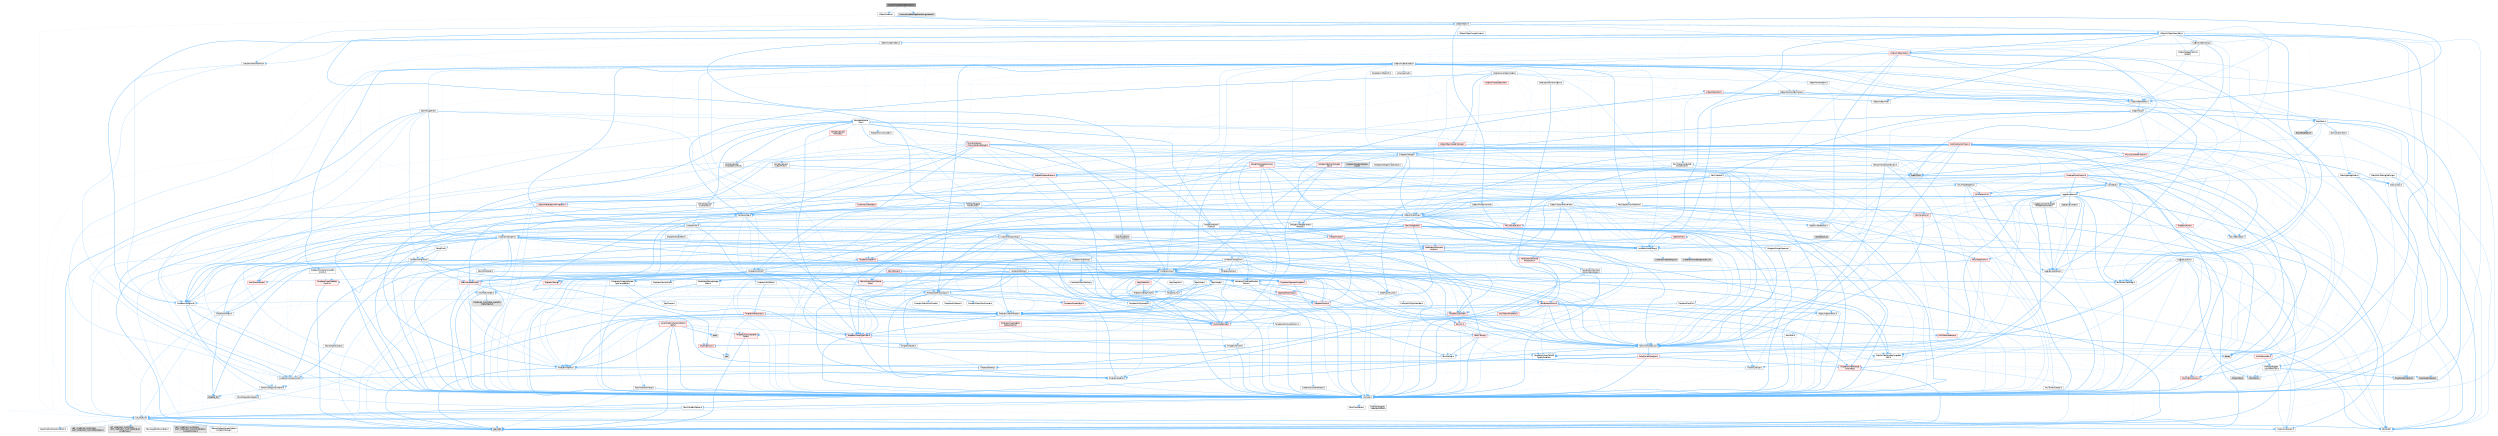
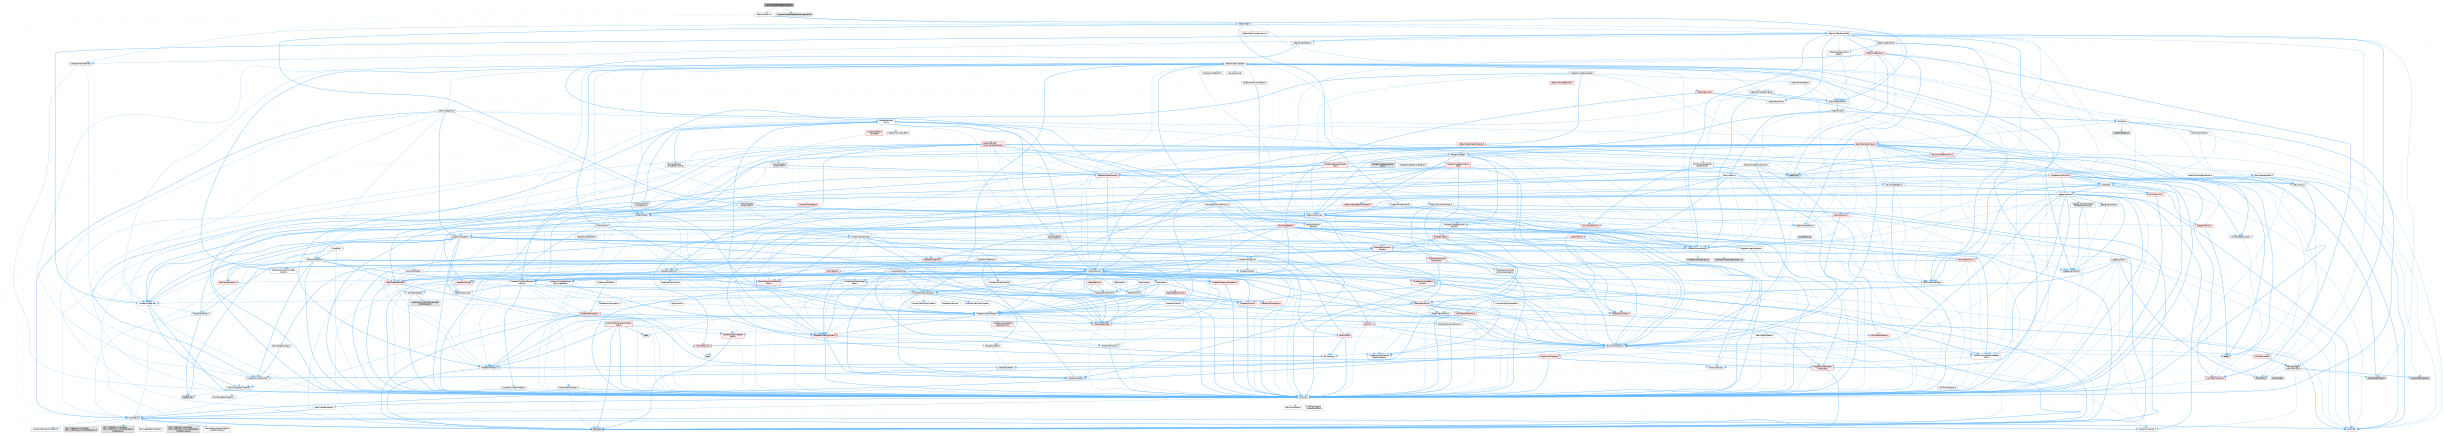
none -> (2143, 171)
(2237, 237) -> (2241, 237)
(1790, 336) -> (1764, 336)
